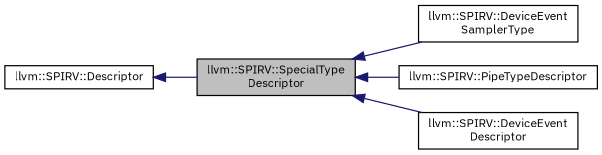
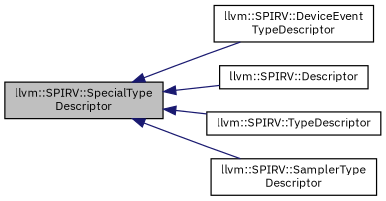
(498, 24) -> (294, 24)
(181, 77) -> (198, 88)
(498, 77) -> (294, 123)
(498, 131) -> (294, 177)
